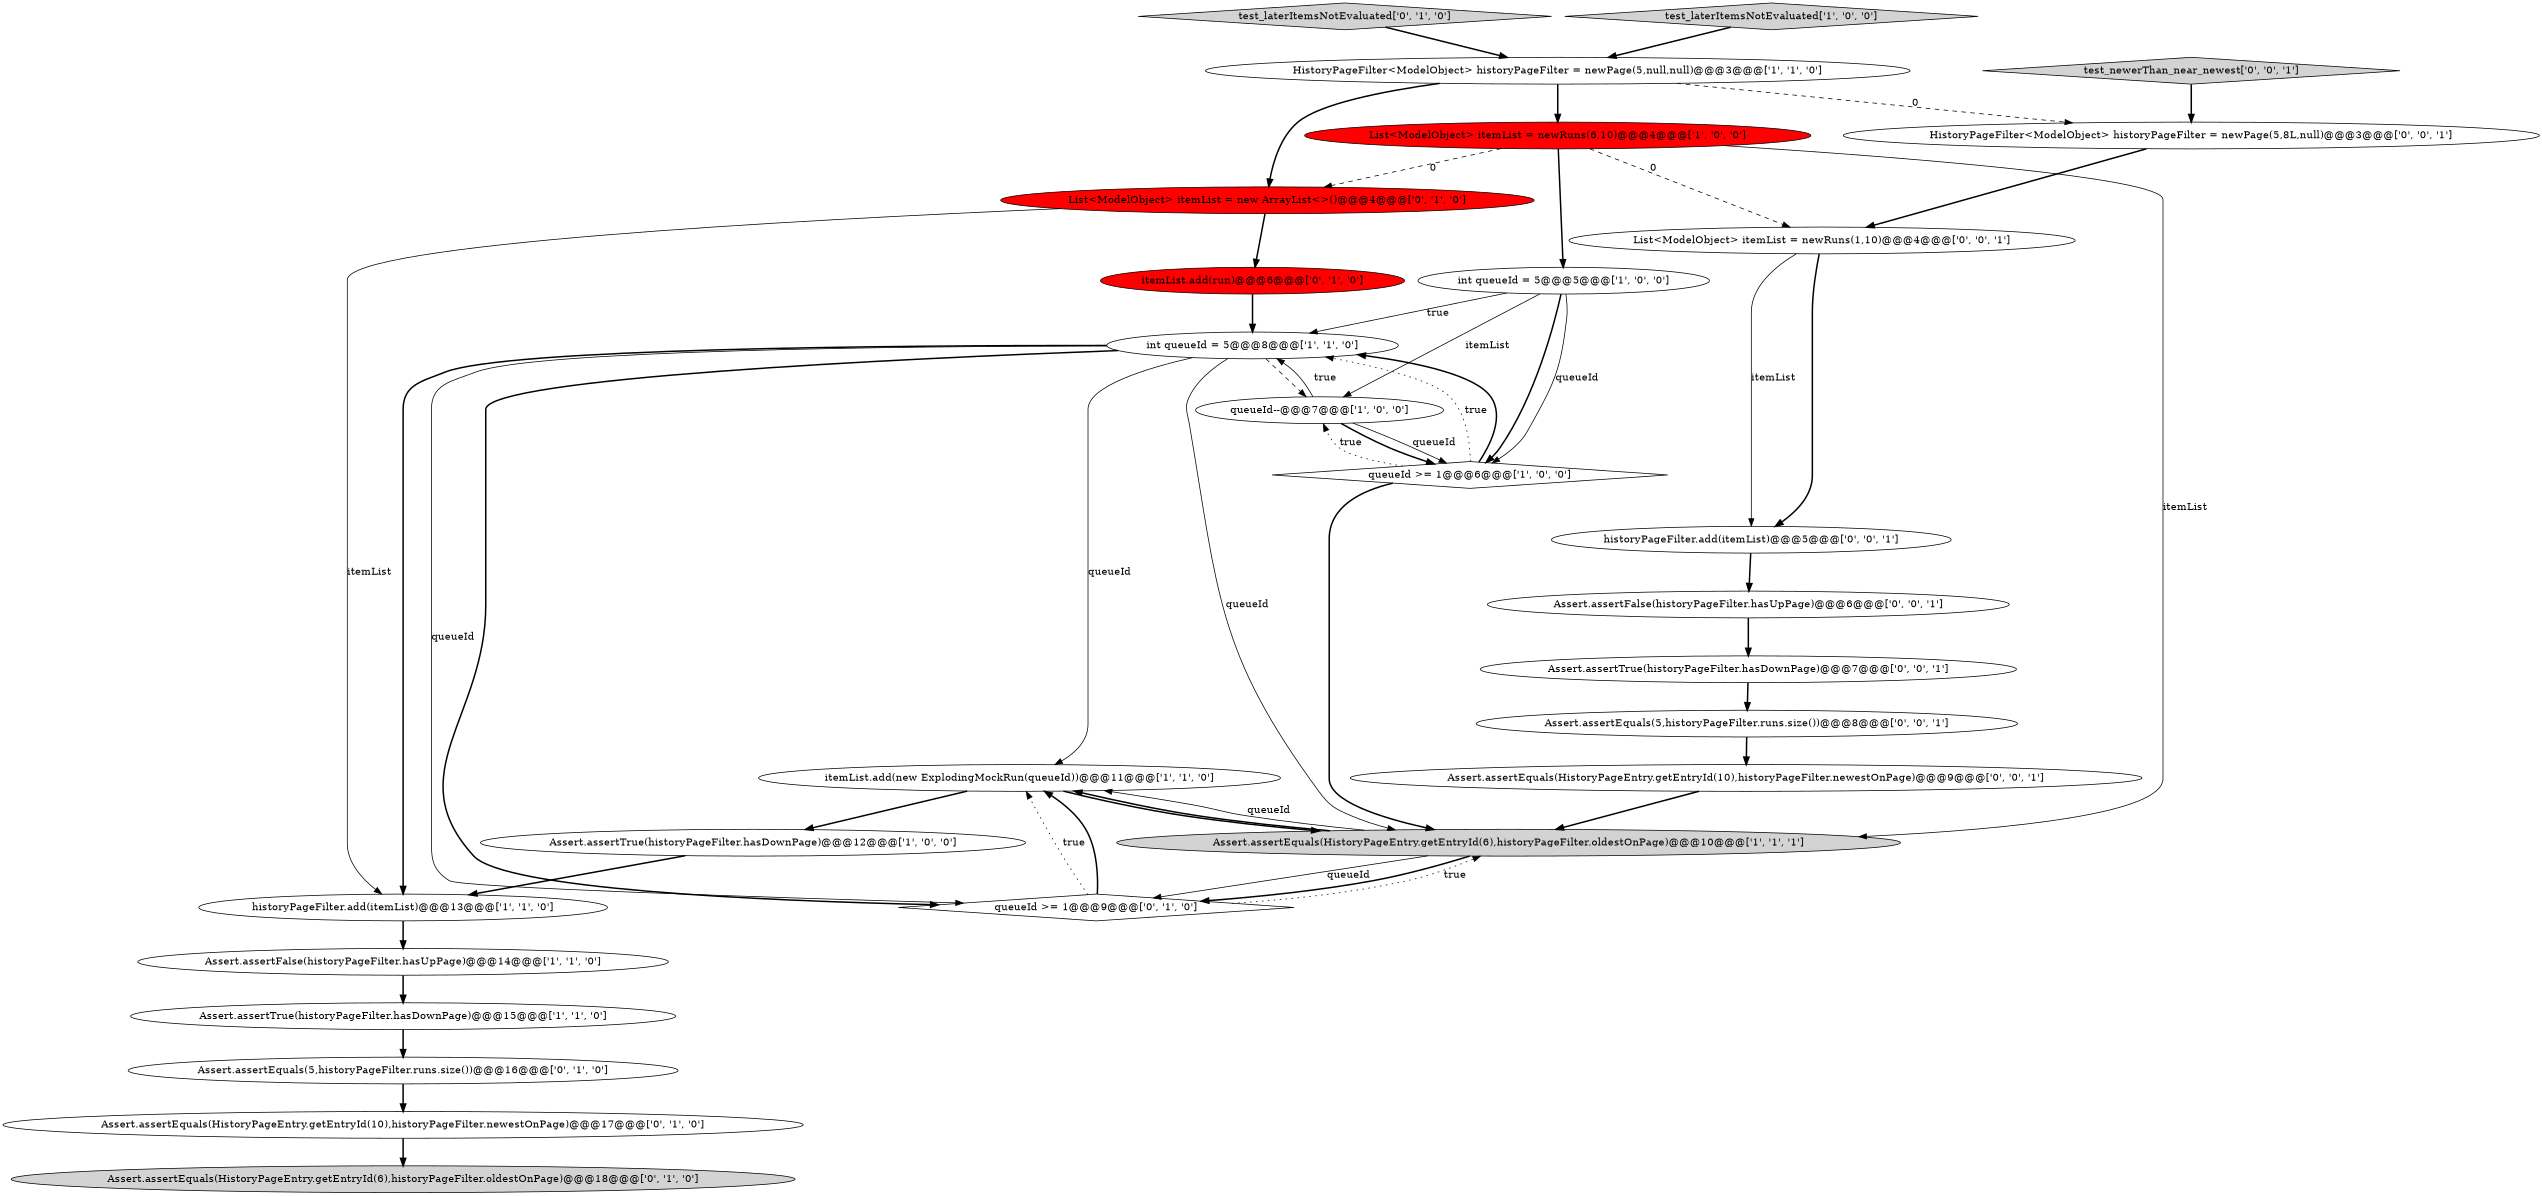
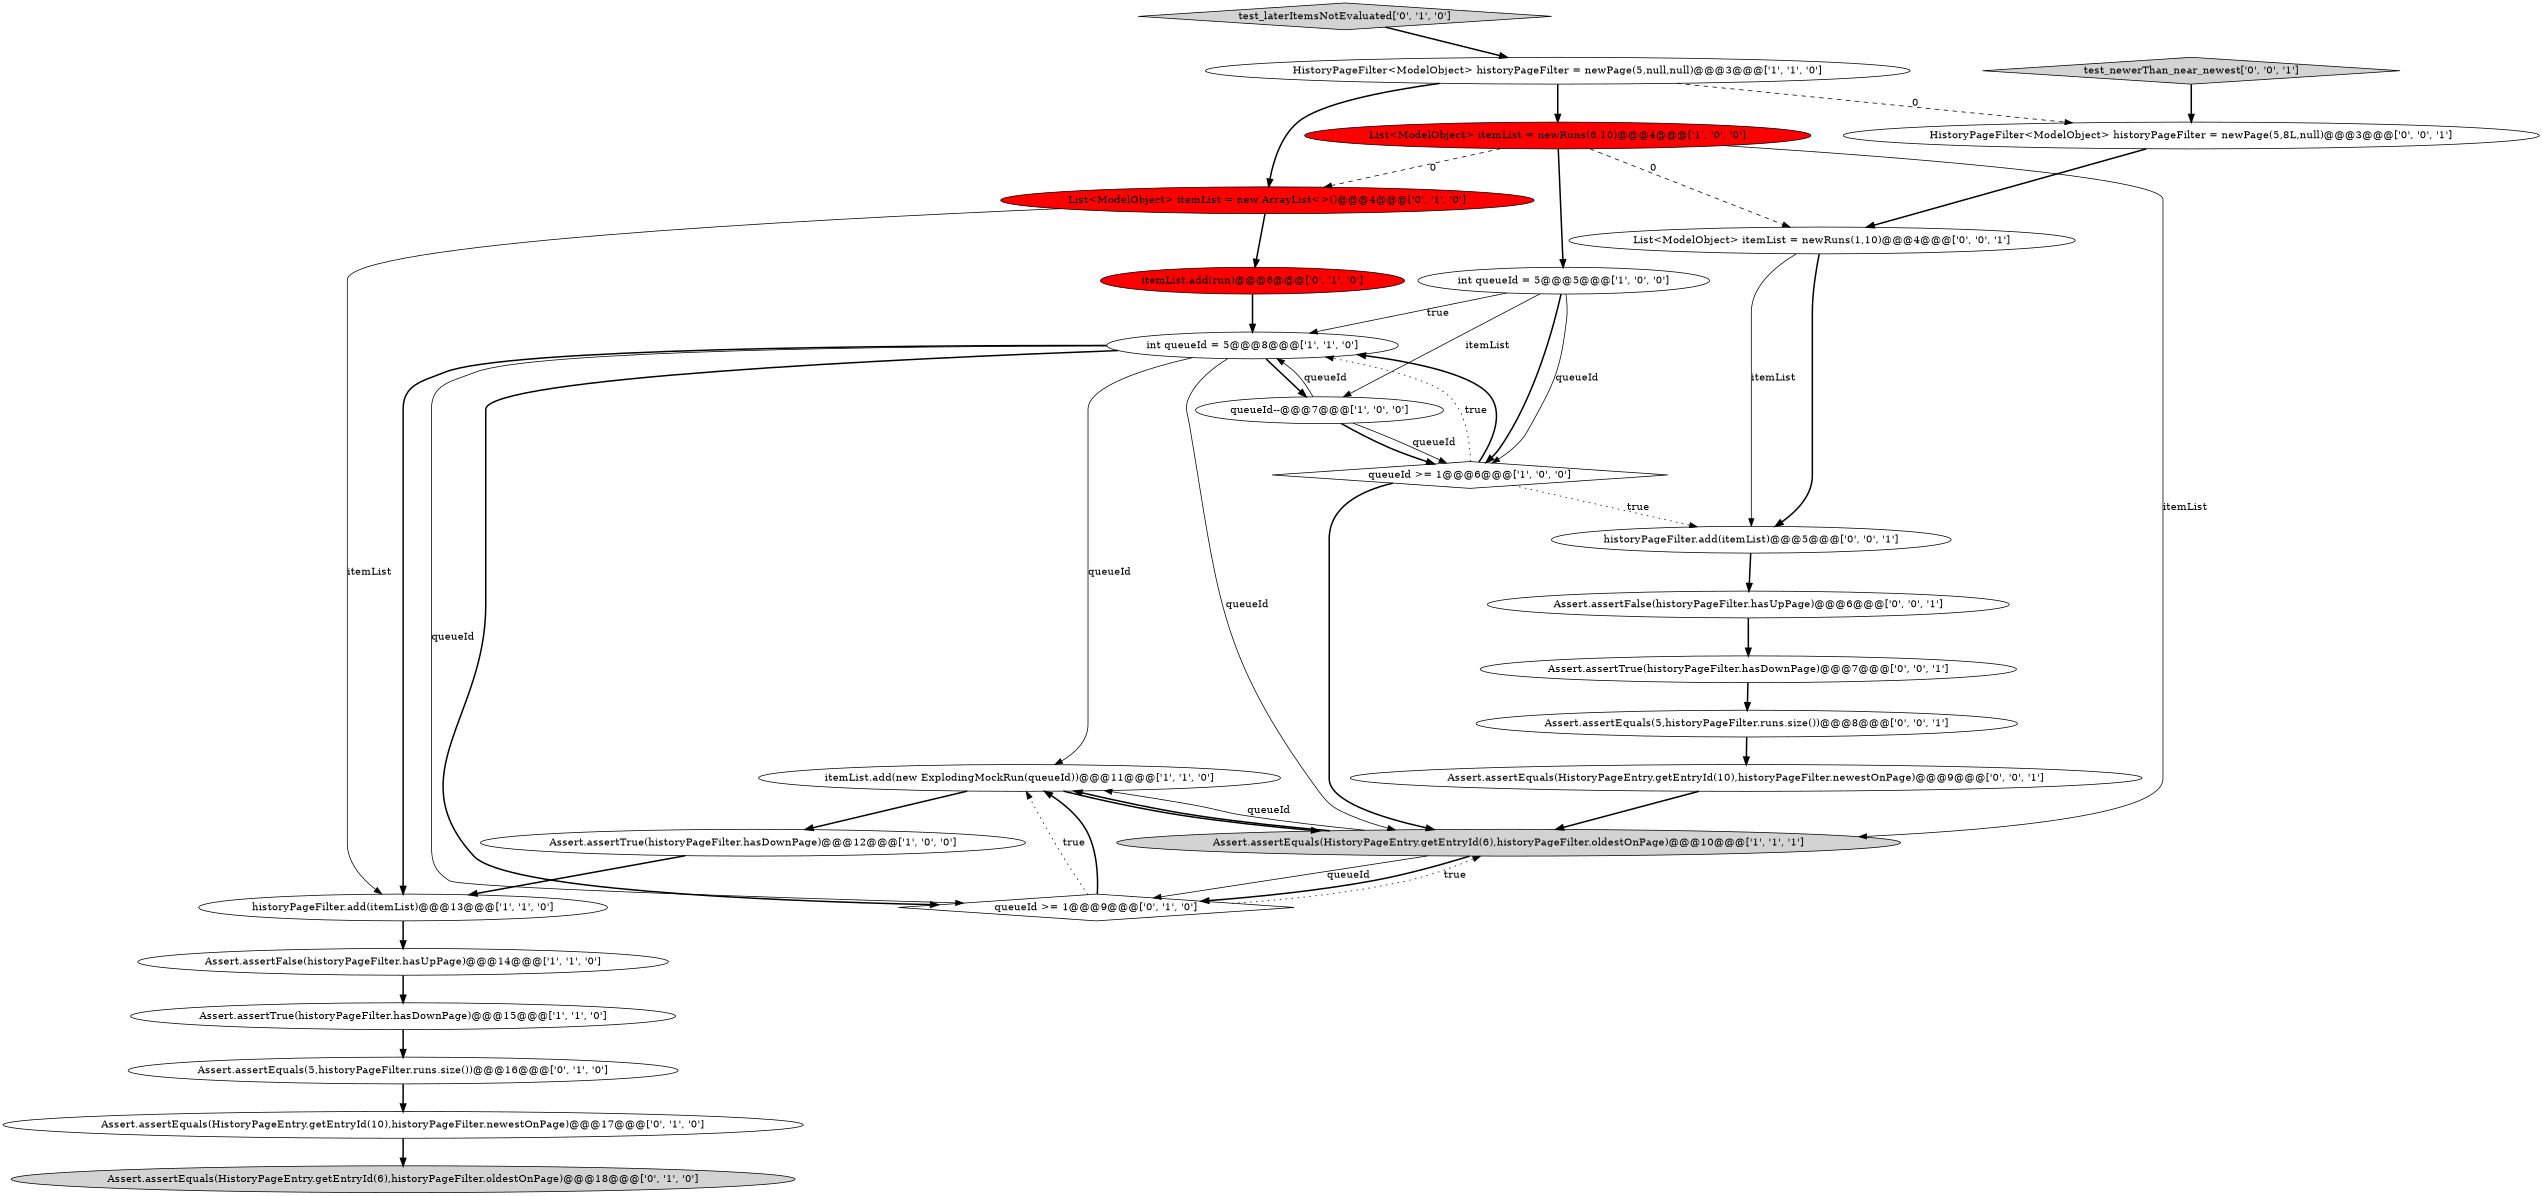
(1771, 16) -> none
(1283, 375) -> (1283, 375)
(1325, 378) -> (1325, 378)
(1360, 457) -> (1601, 505)
